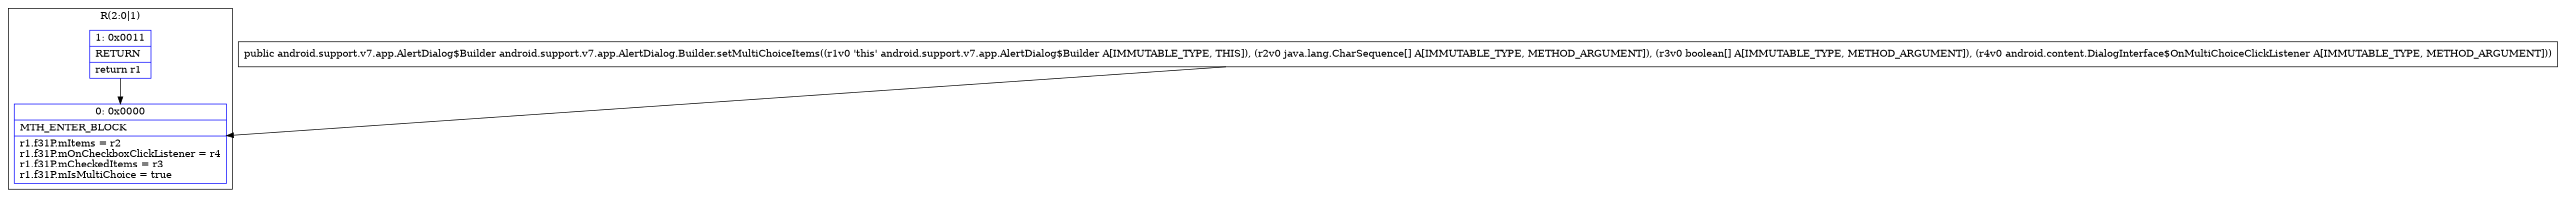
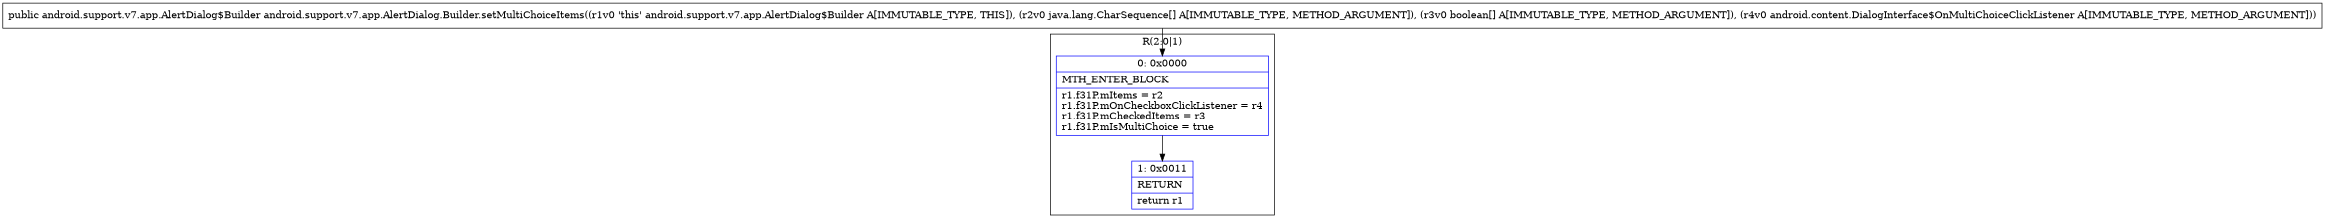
(120, 88) -> (1162, 145)
